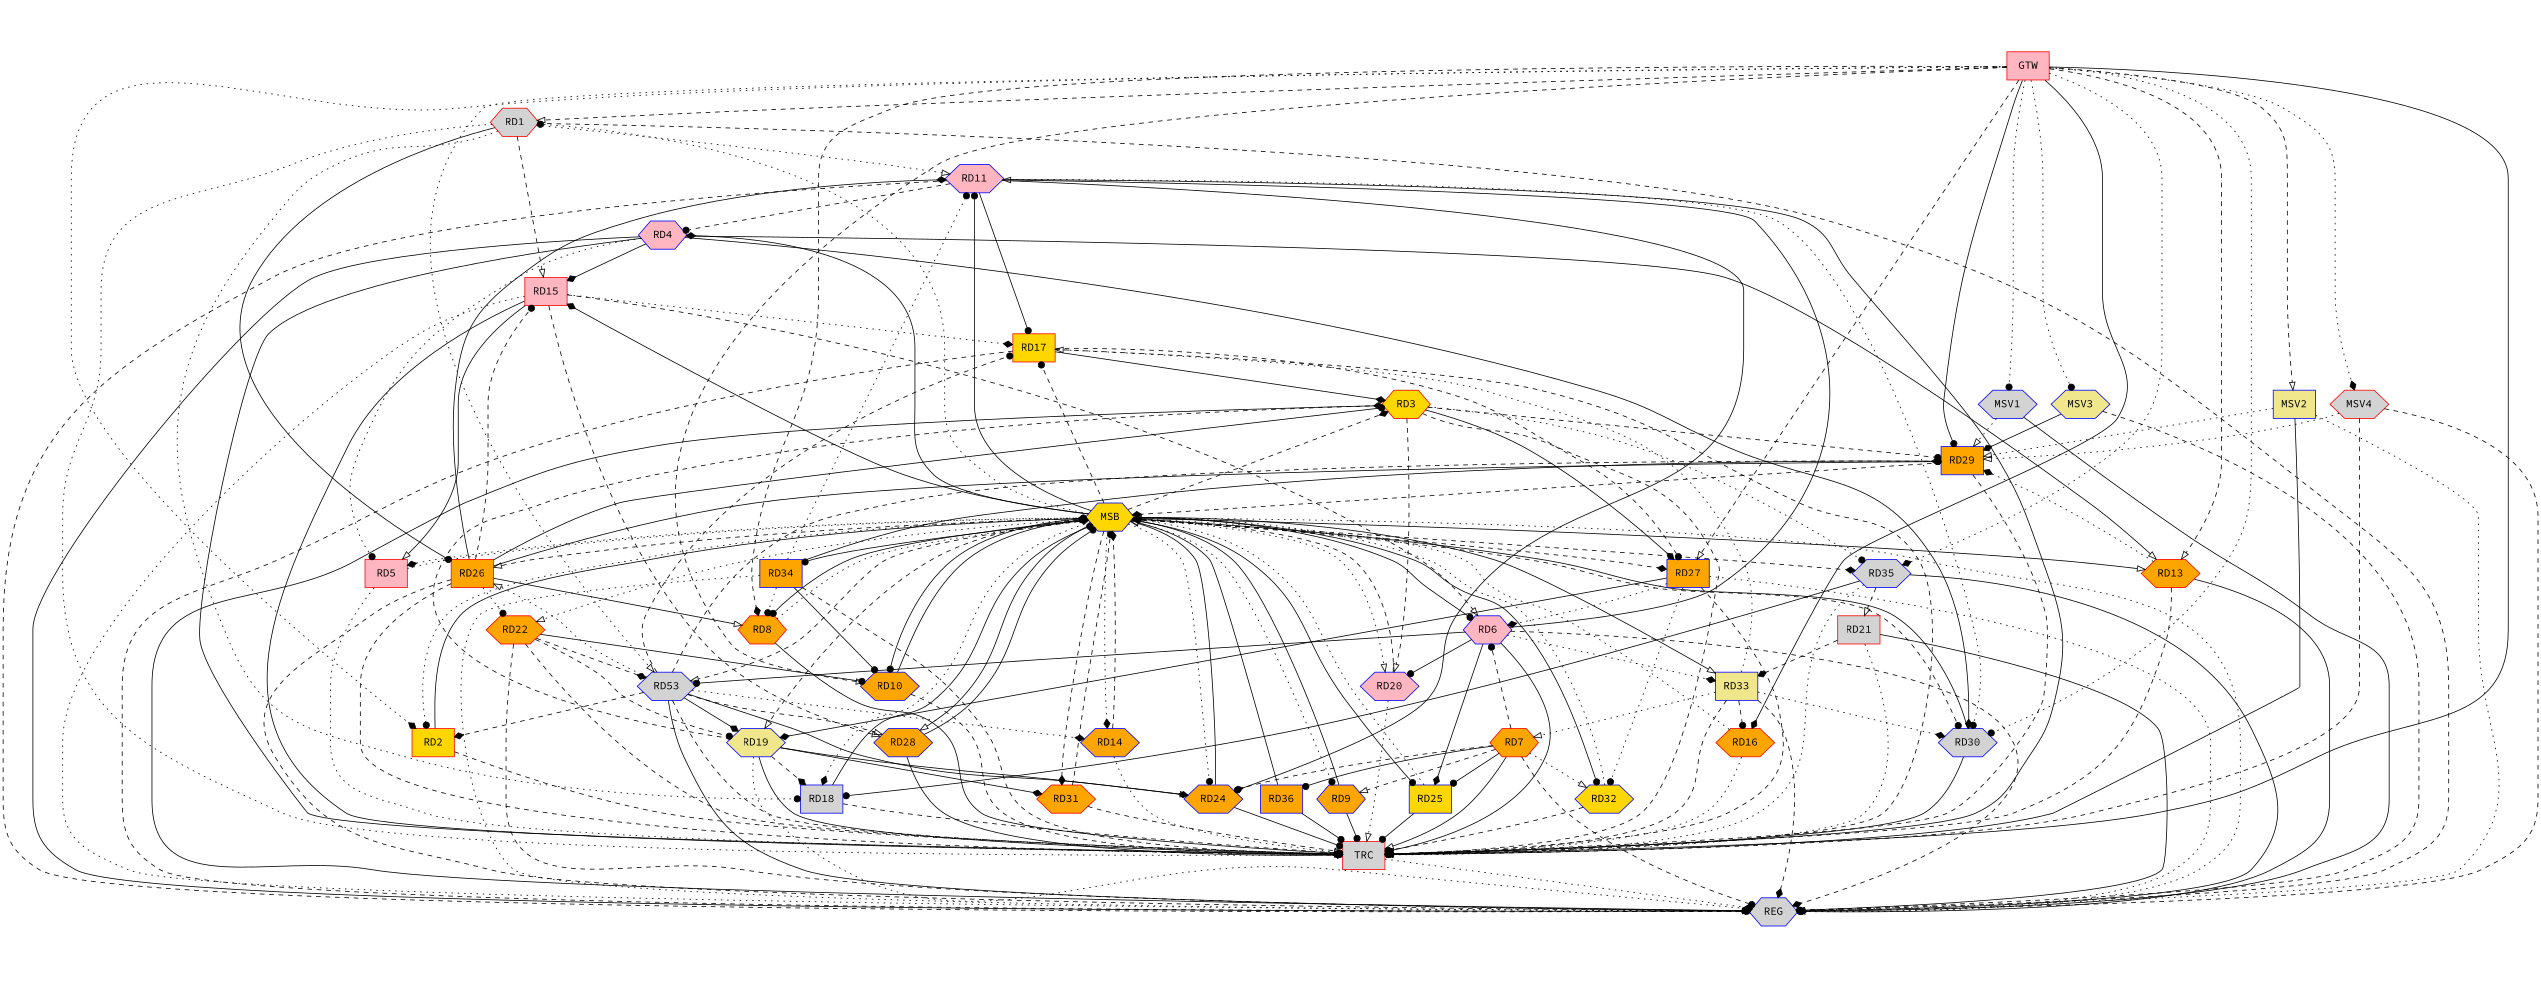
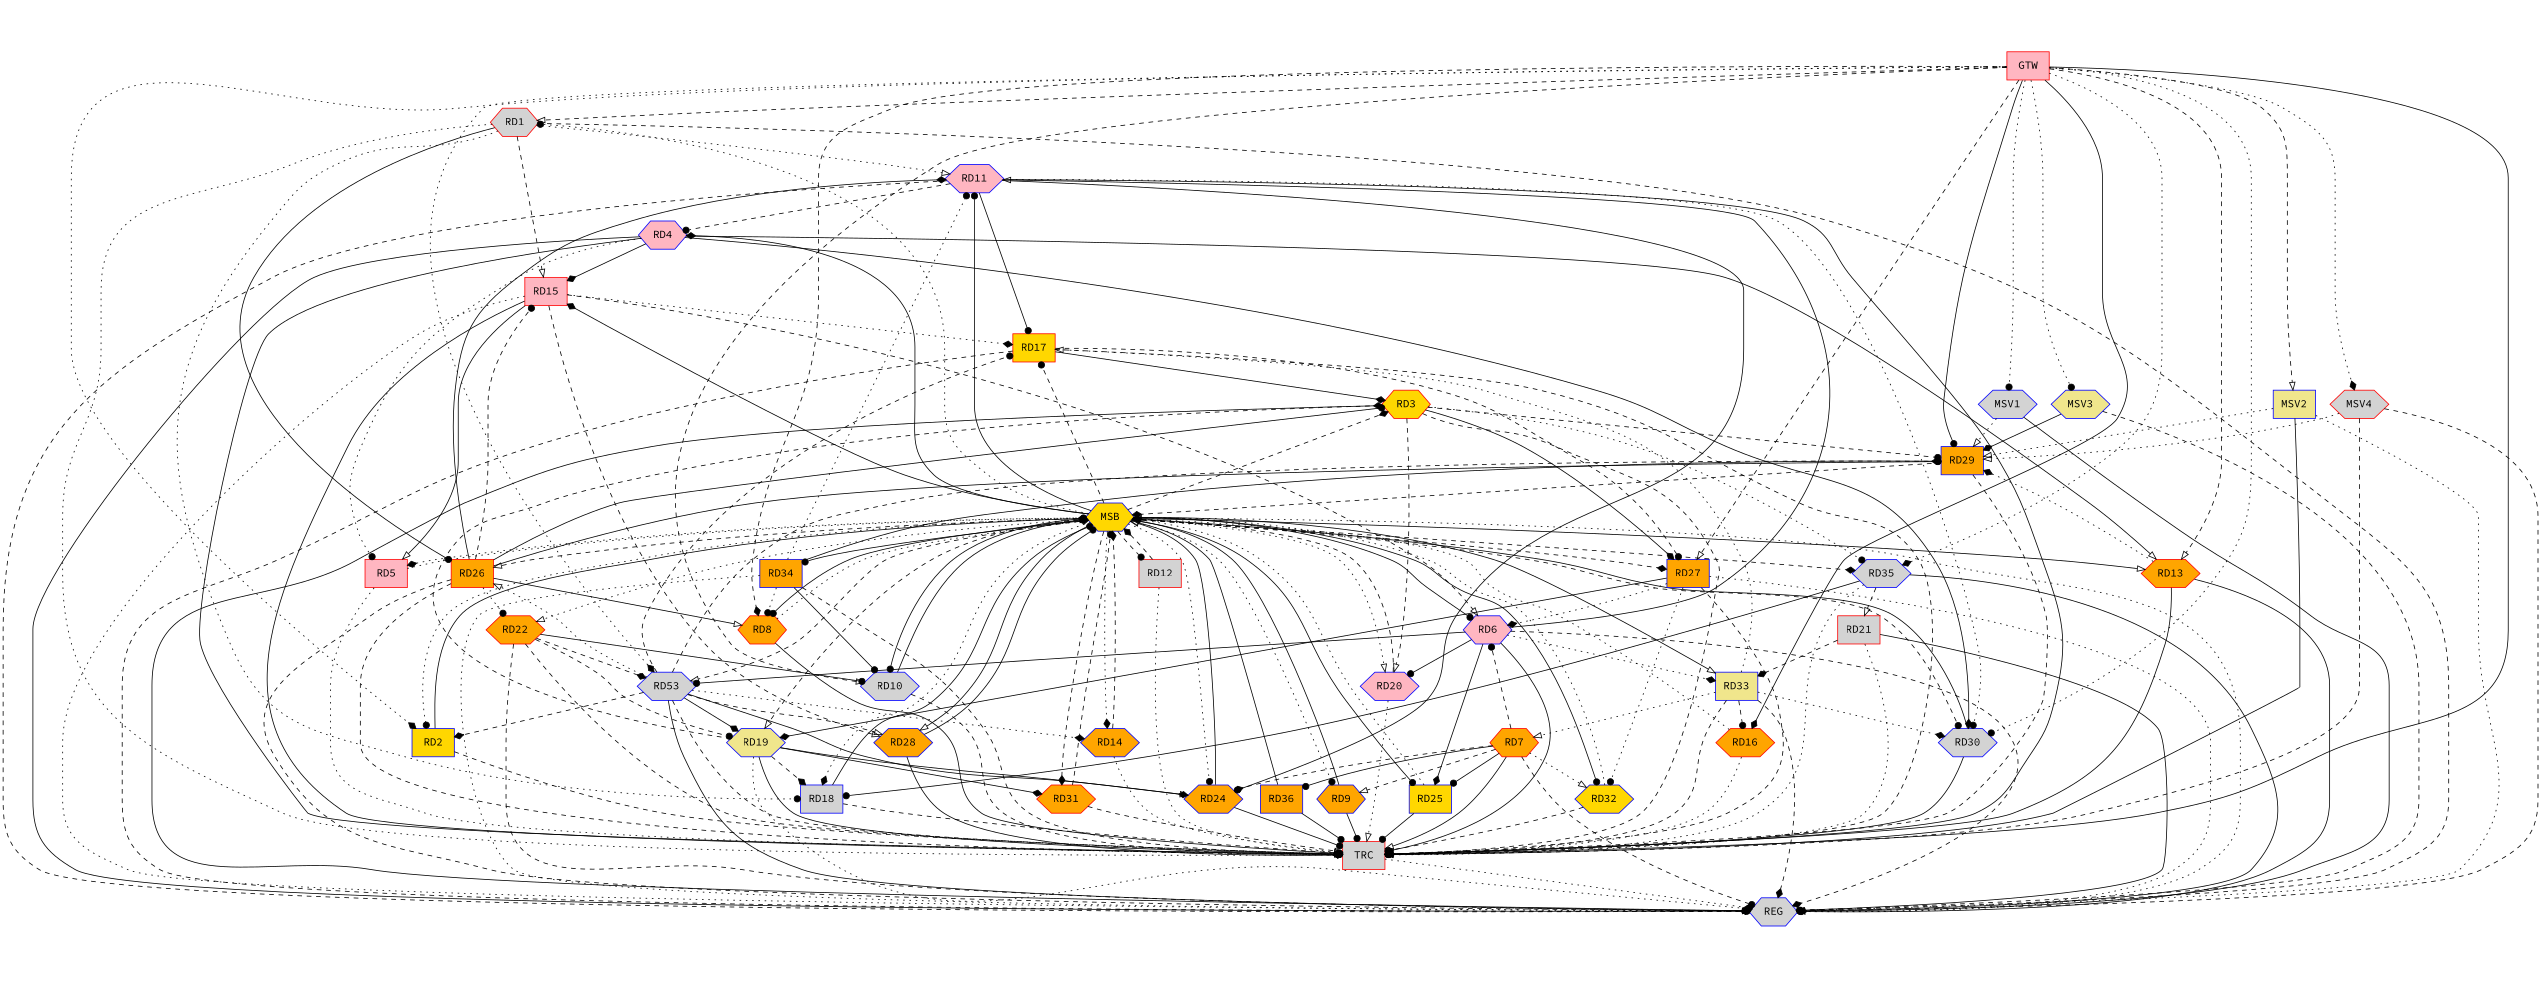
(439, 189) -> (439, 189)
none -> (1160, 573)
(890, 686) -> (890, 686)
(433, 743) -> (433, 743)
(1965, 822) -> (1965, 822)
